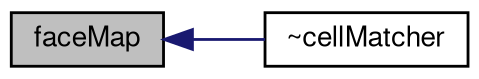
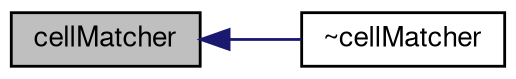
(87, 39) -> (106, 39)
